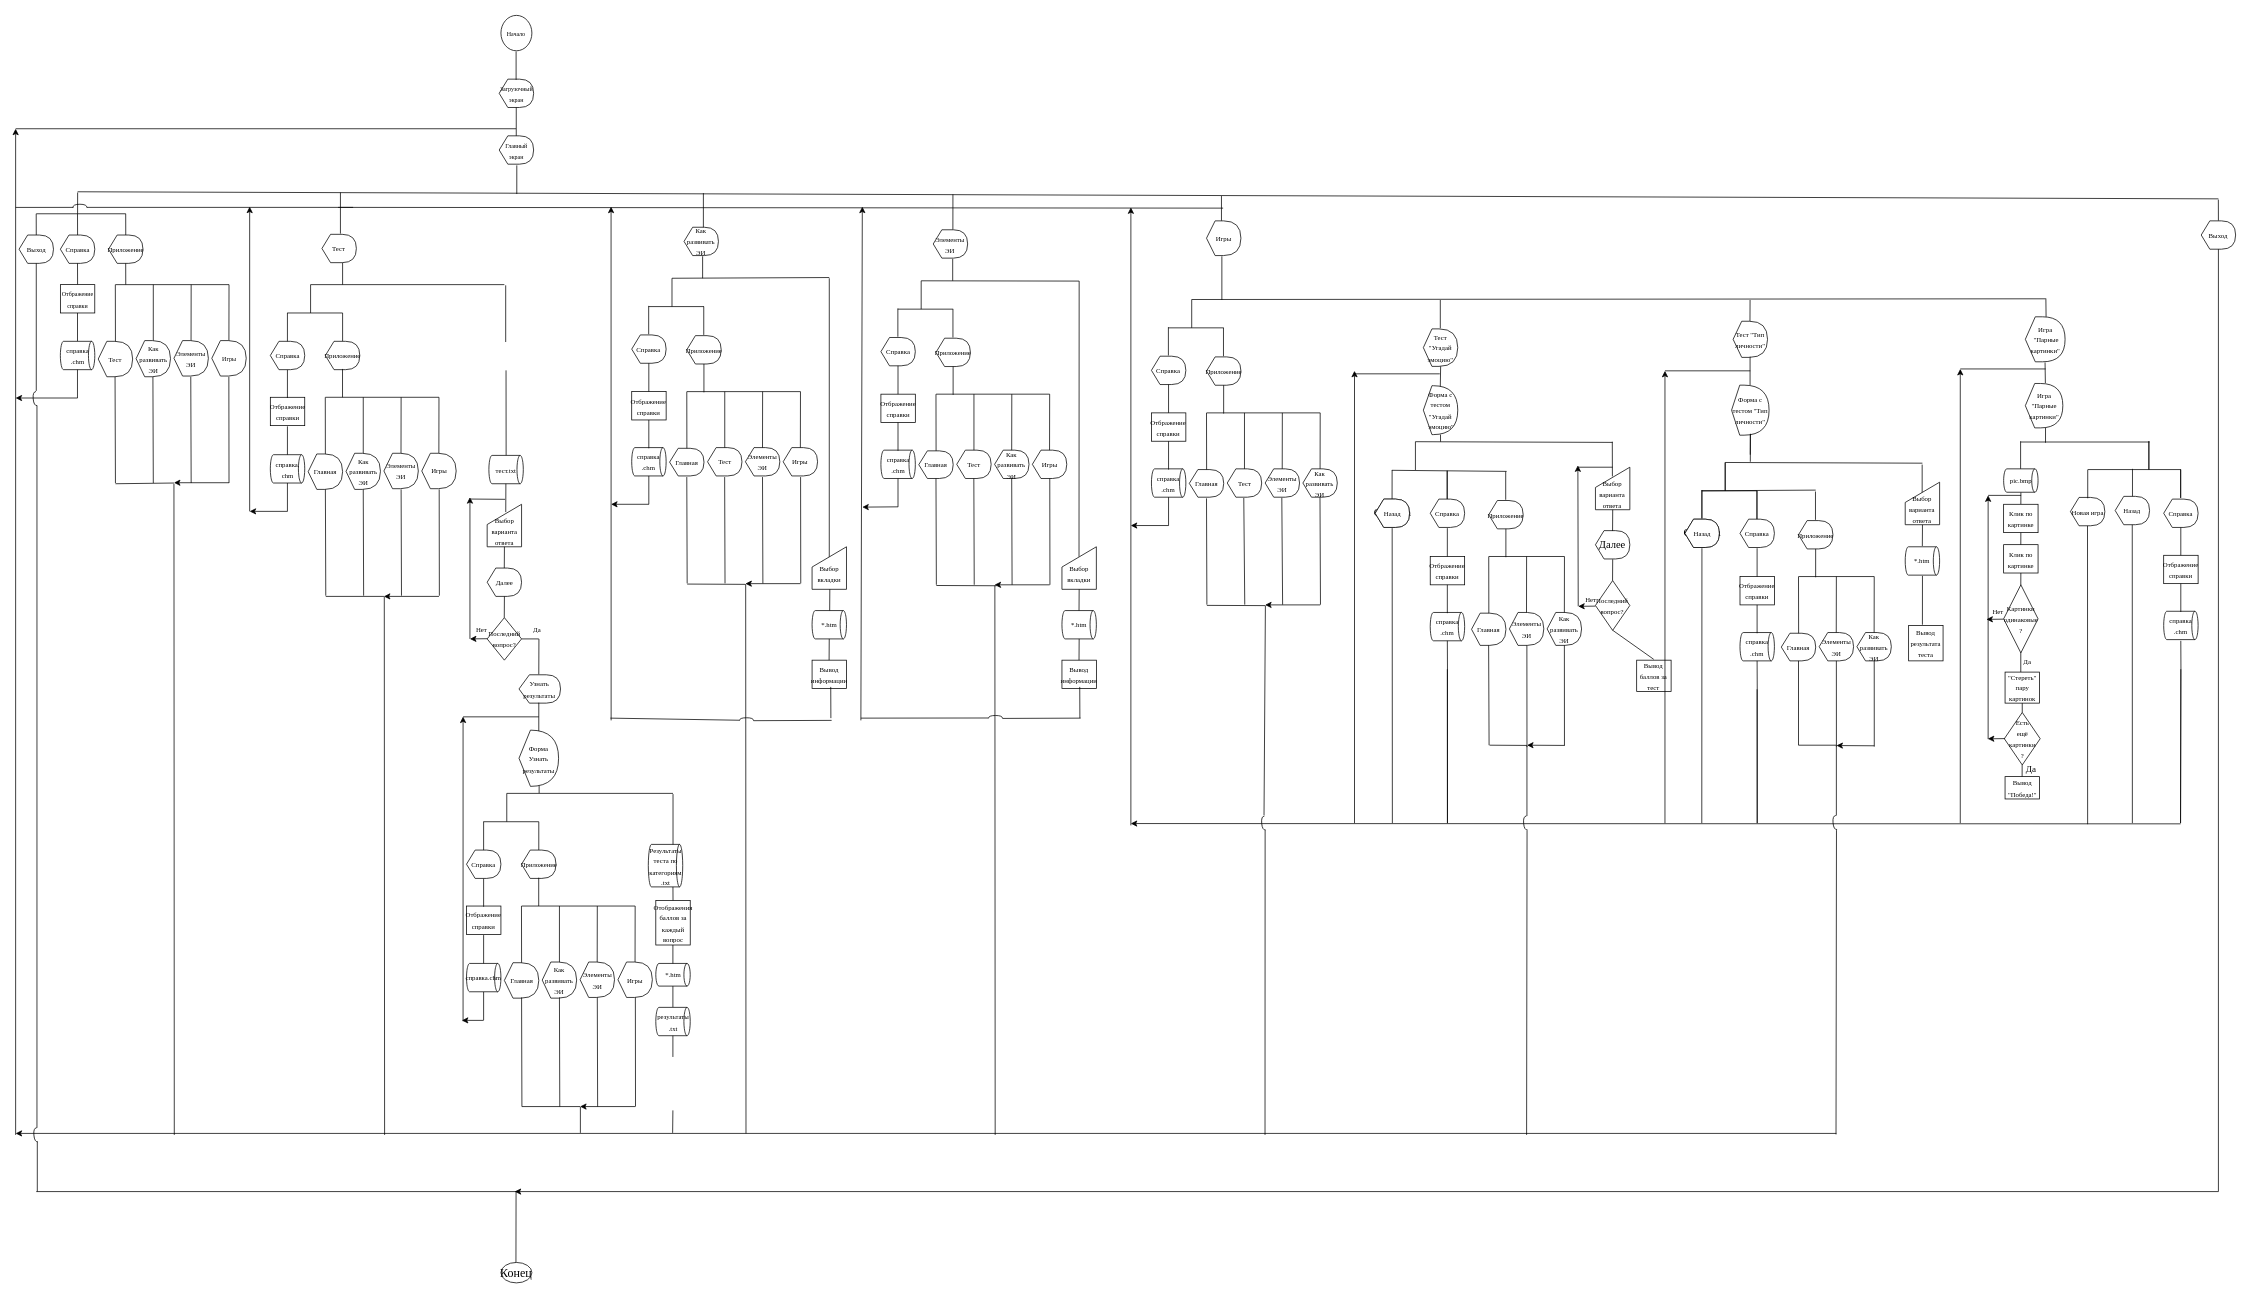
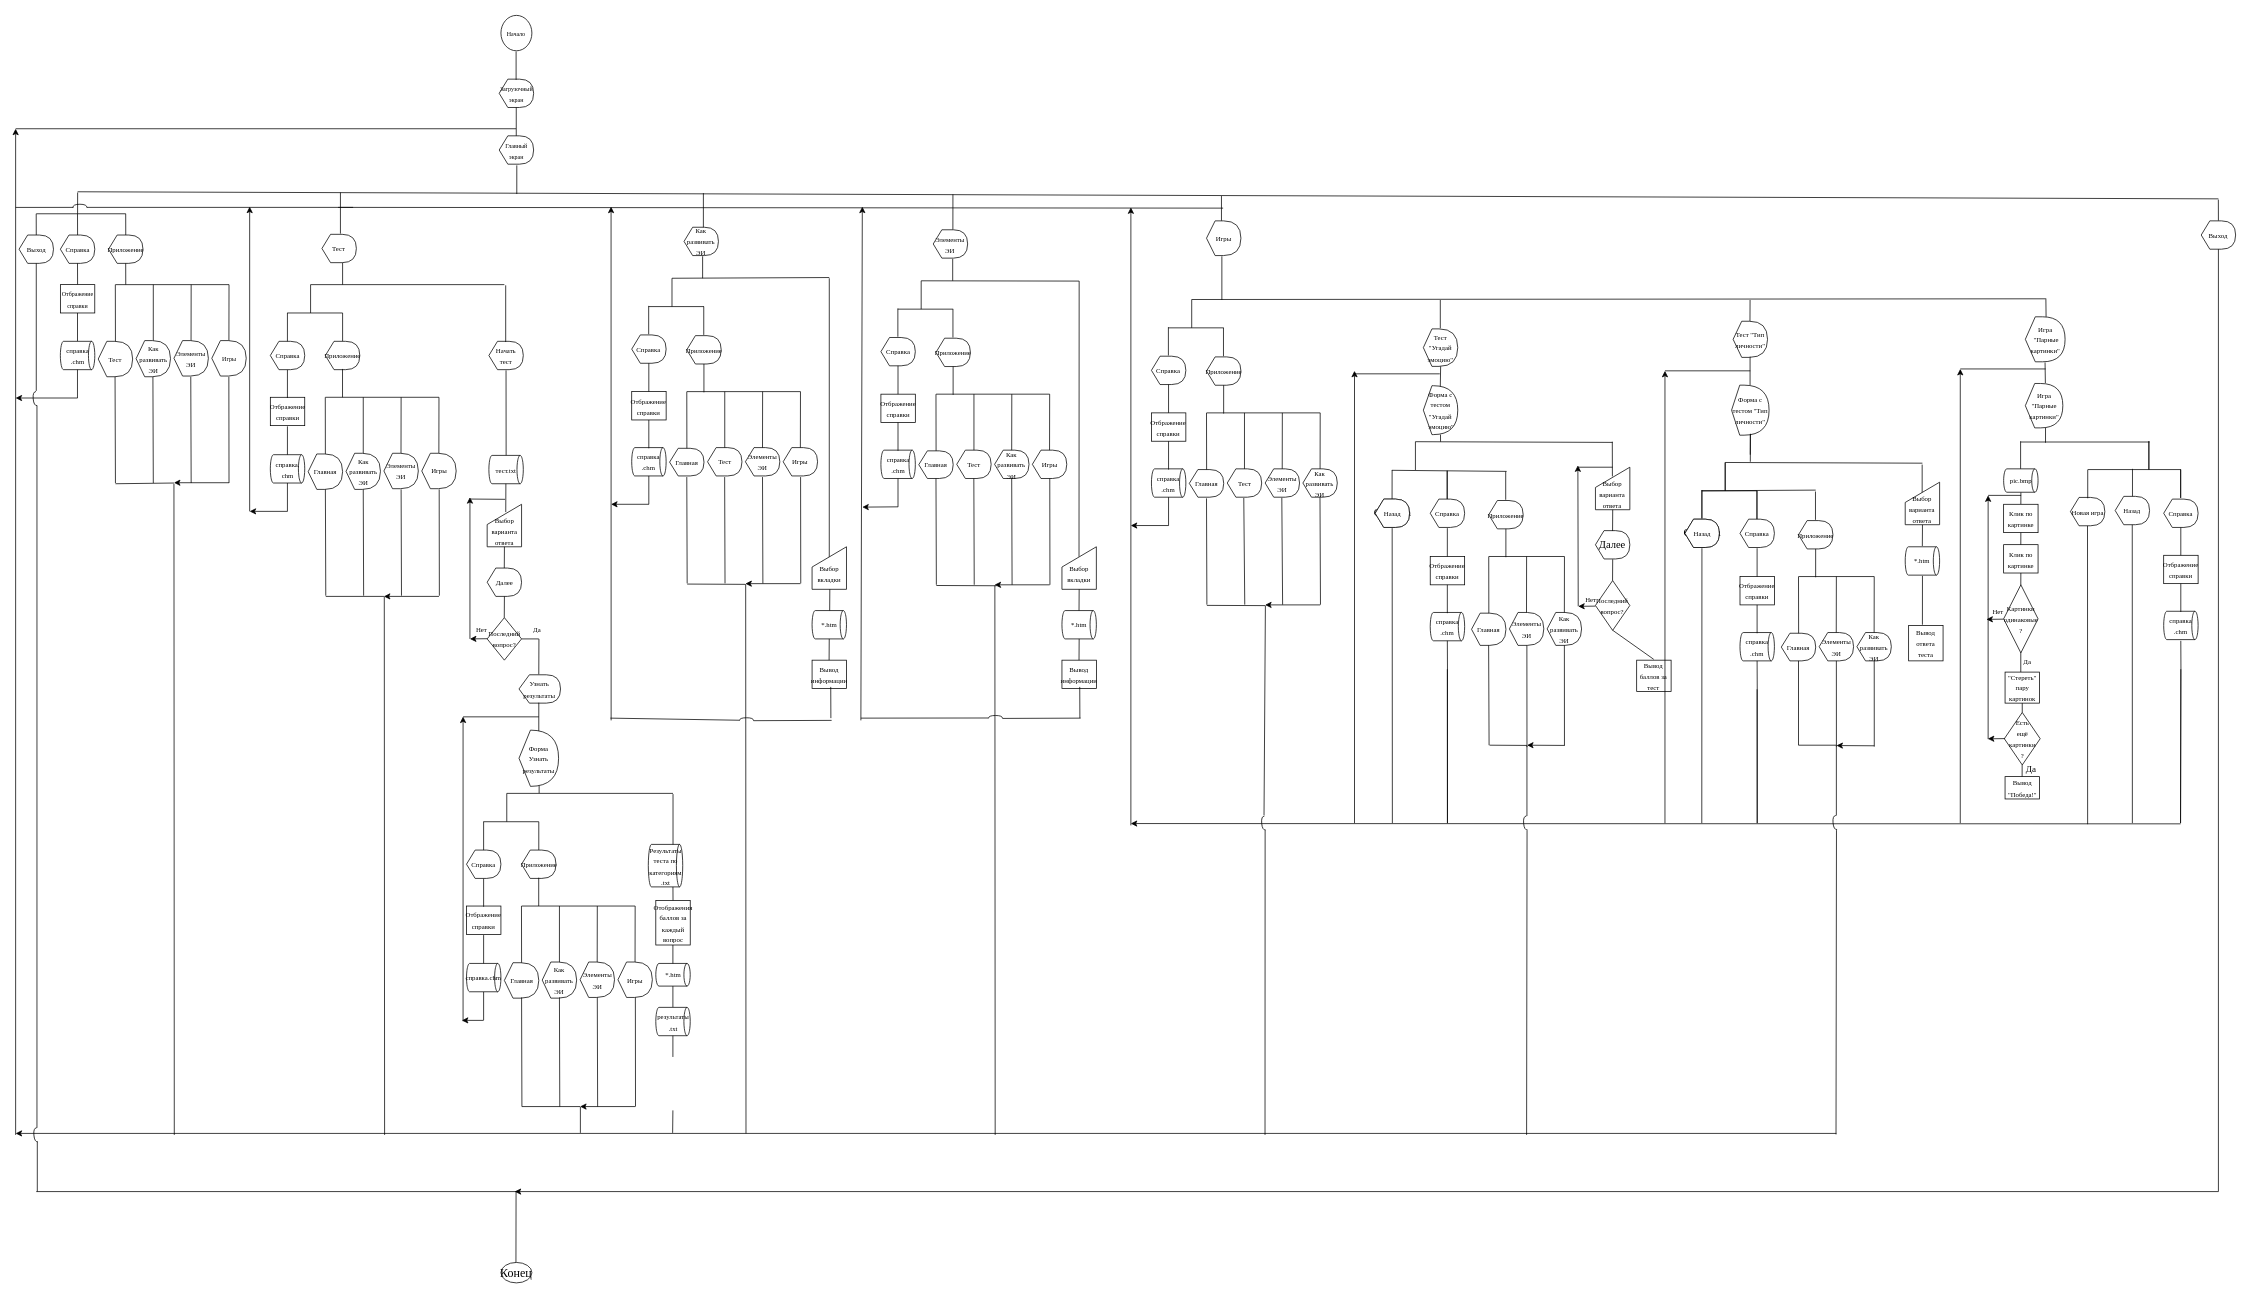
none -> (506, 355)
(1926, 643) -> (1926, 643)
